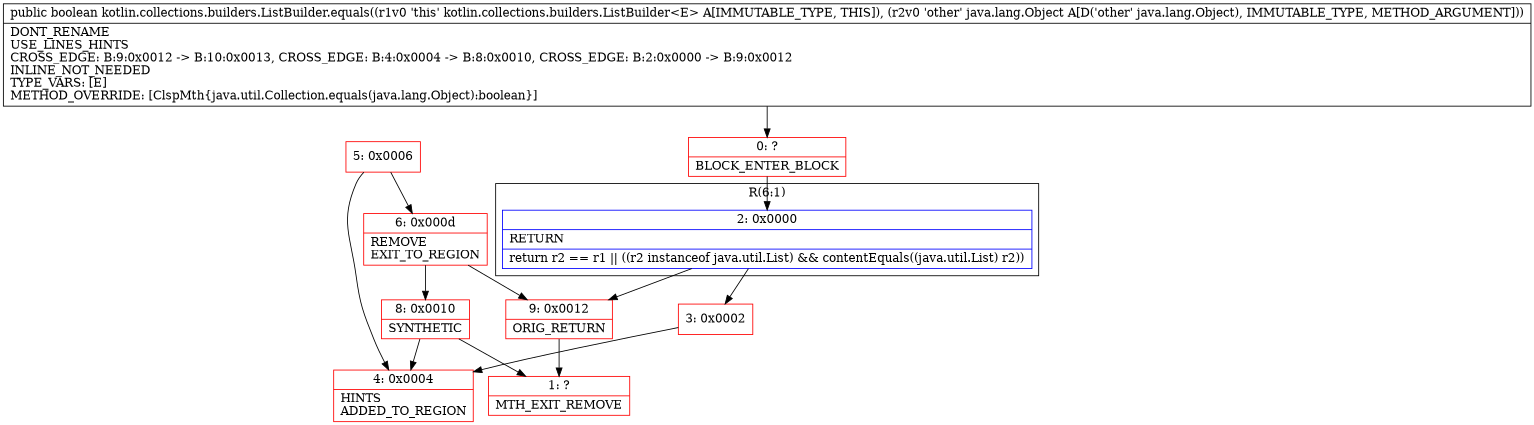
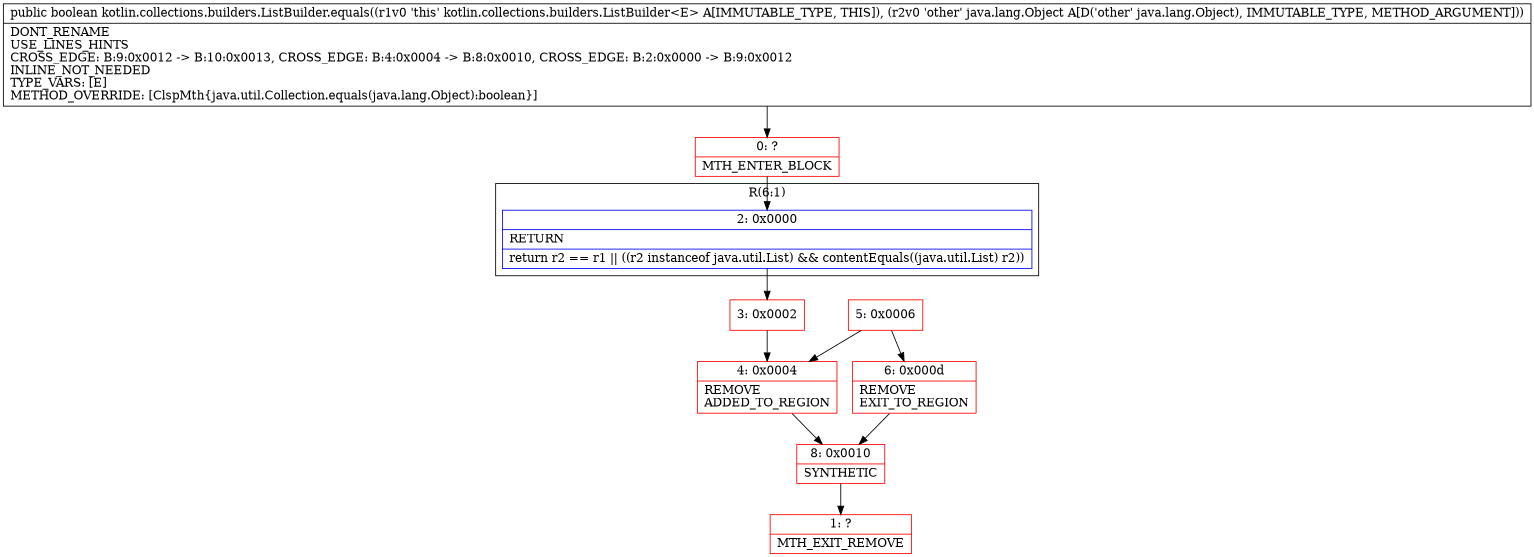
(767, 166) -> (767, 166)
(559, 319) -> none
(417, 350) -> (804, 426)
(361, 399) -> (732, 390)
